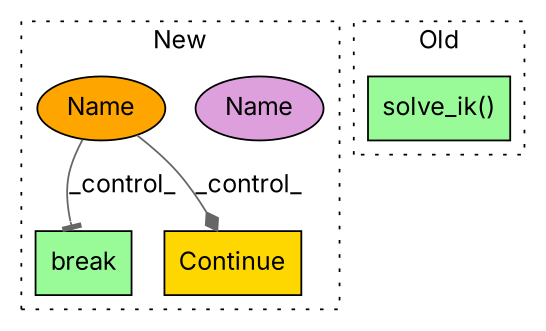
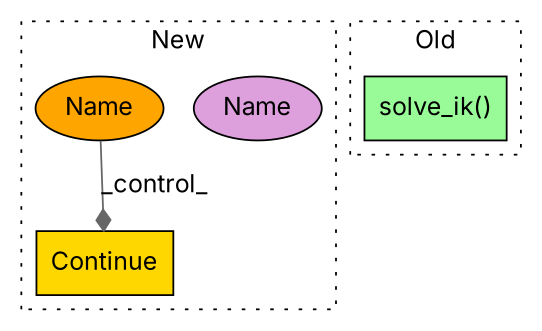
(84, 263) -> none
